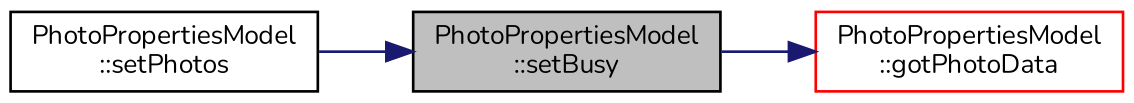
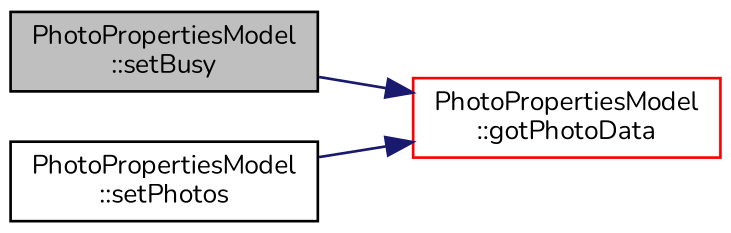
(352, 52) -> (353, 152)
